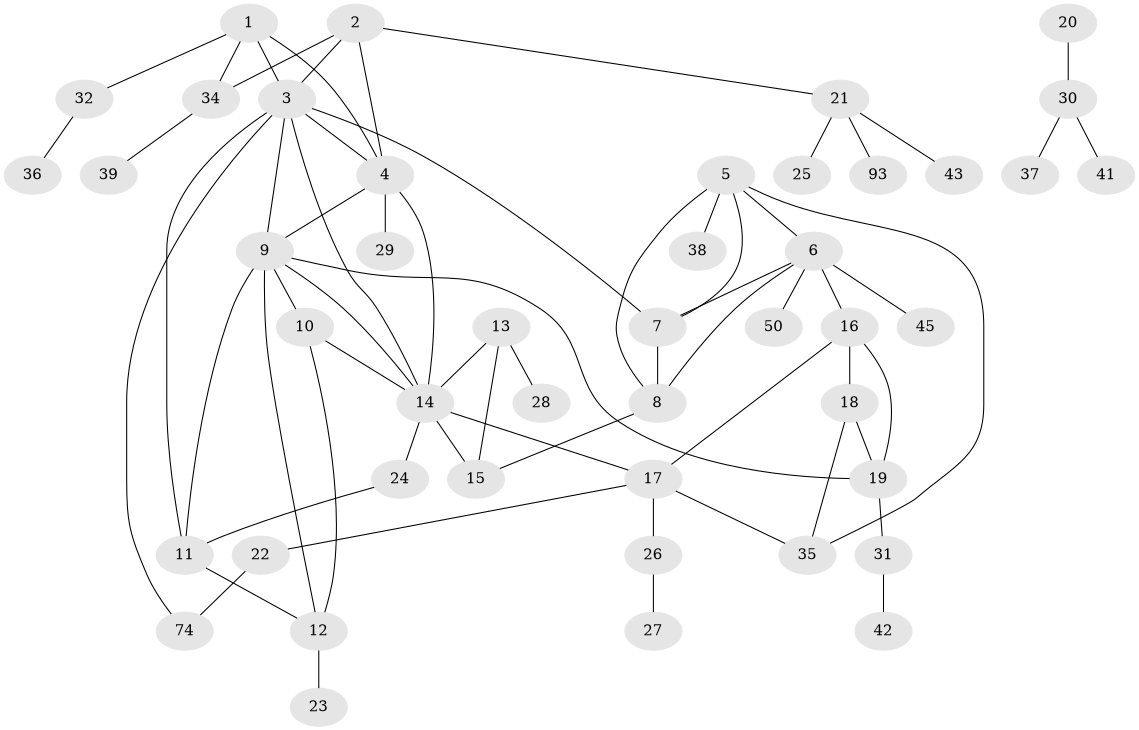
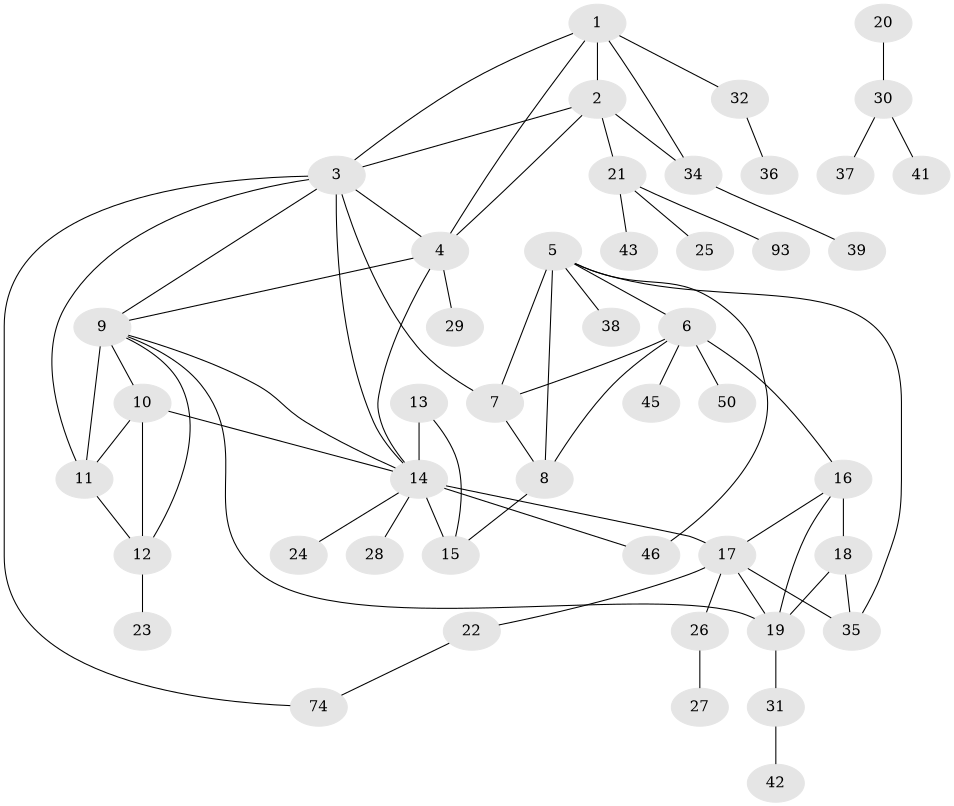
none -> (597, 61)
(521, 365) -> (397, 517)
(285, 514) -> (113, 441)
none -> (651, 555)
none -> (752, 593)
